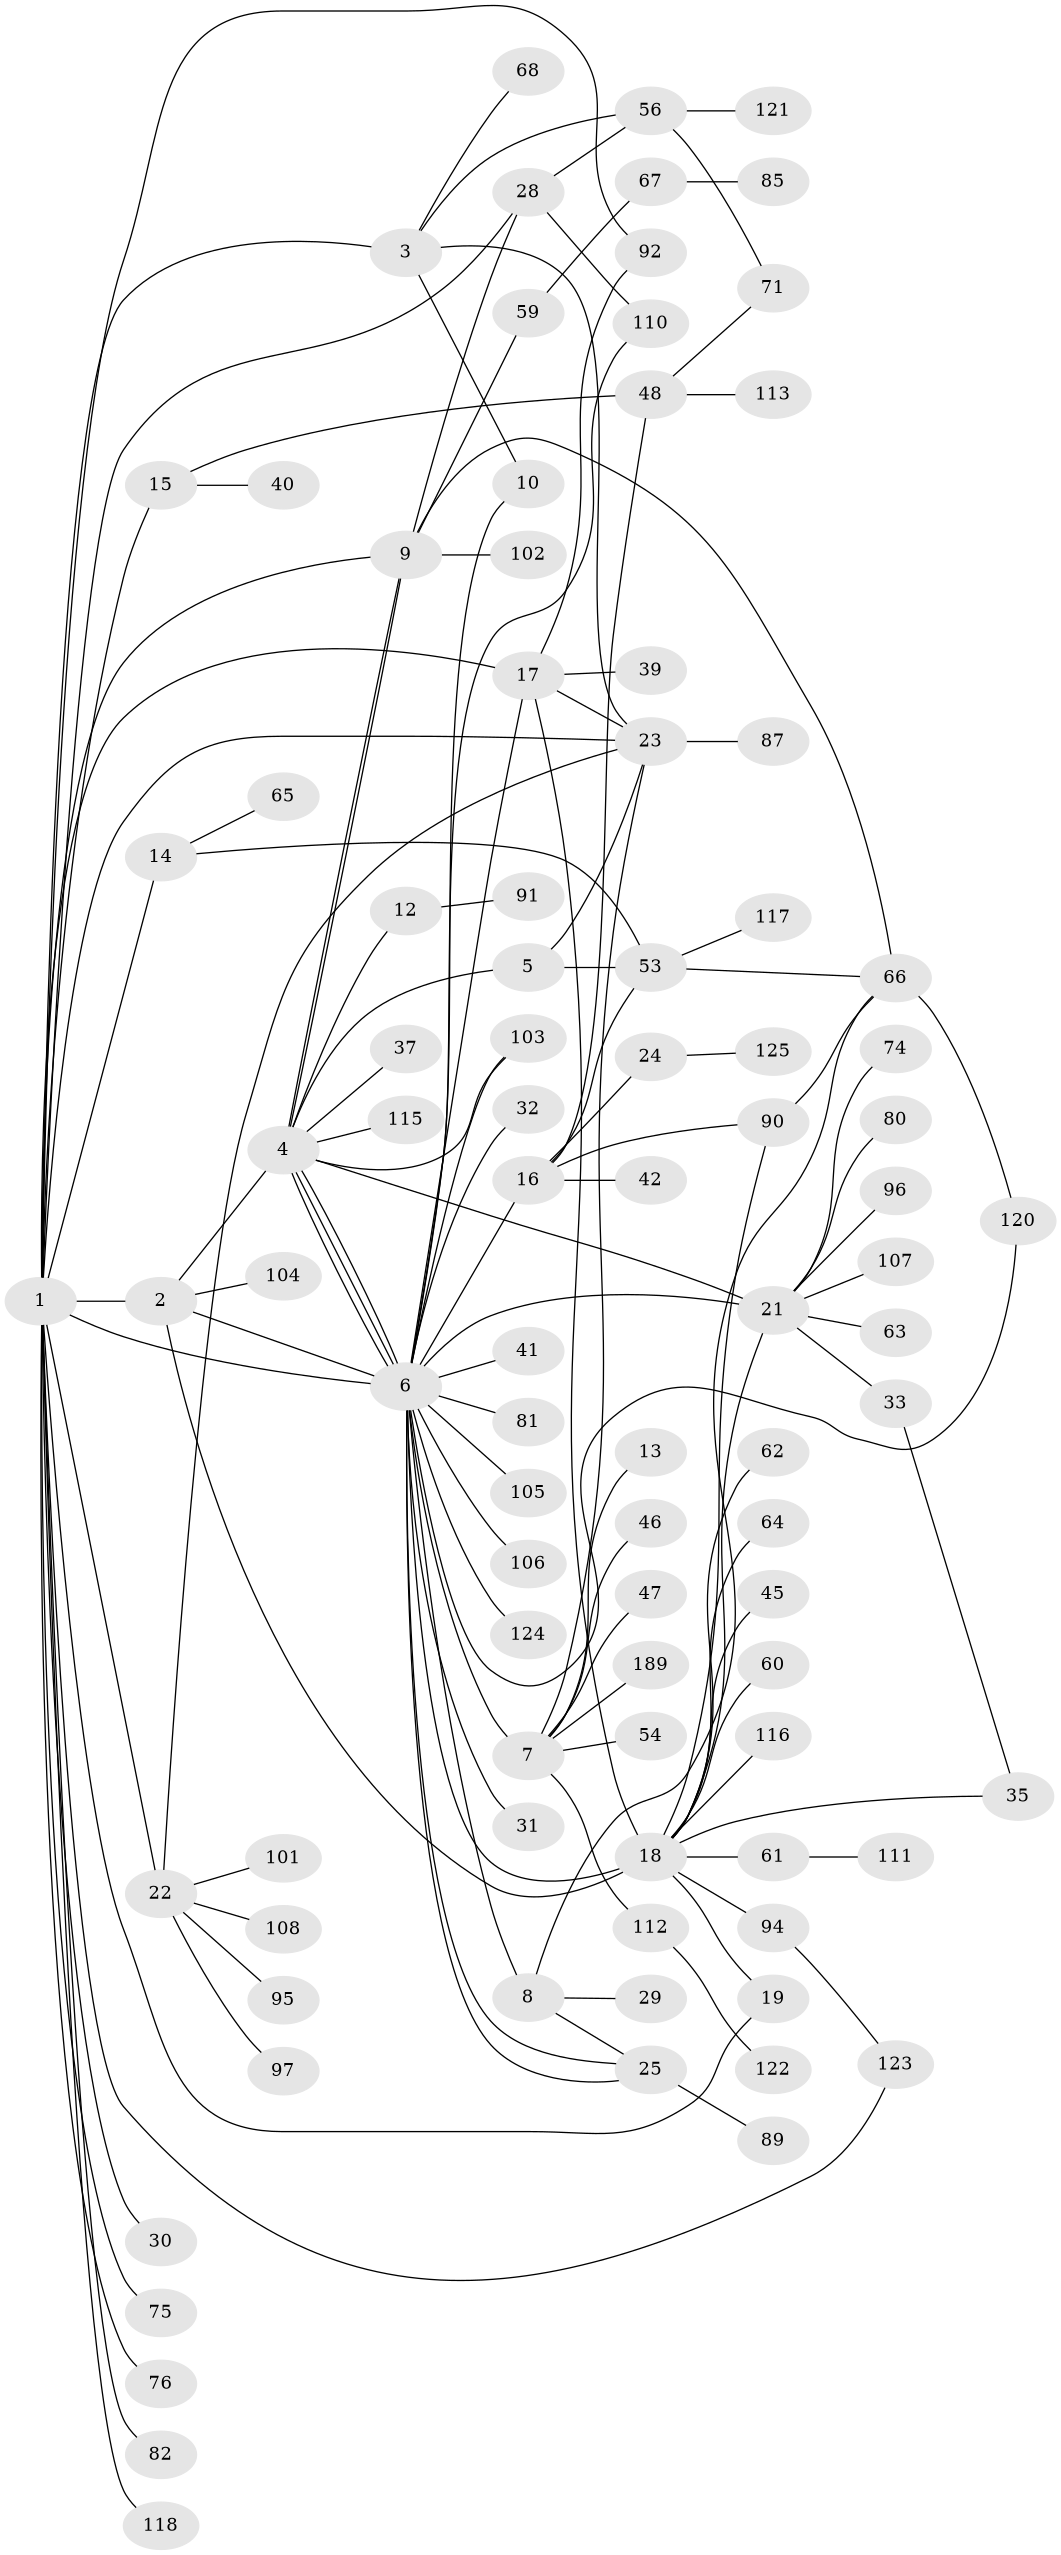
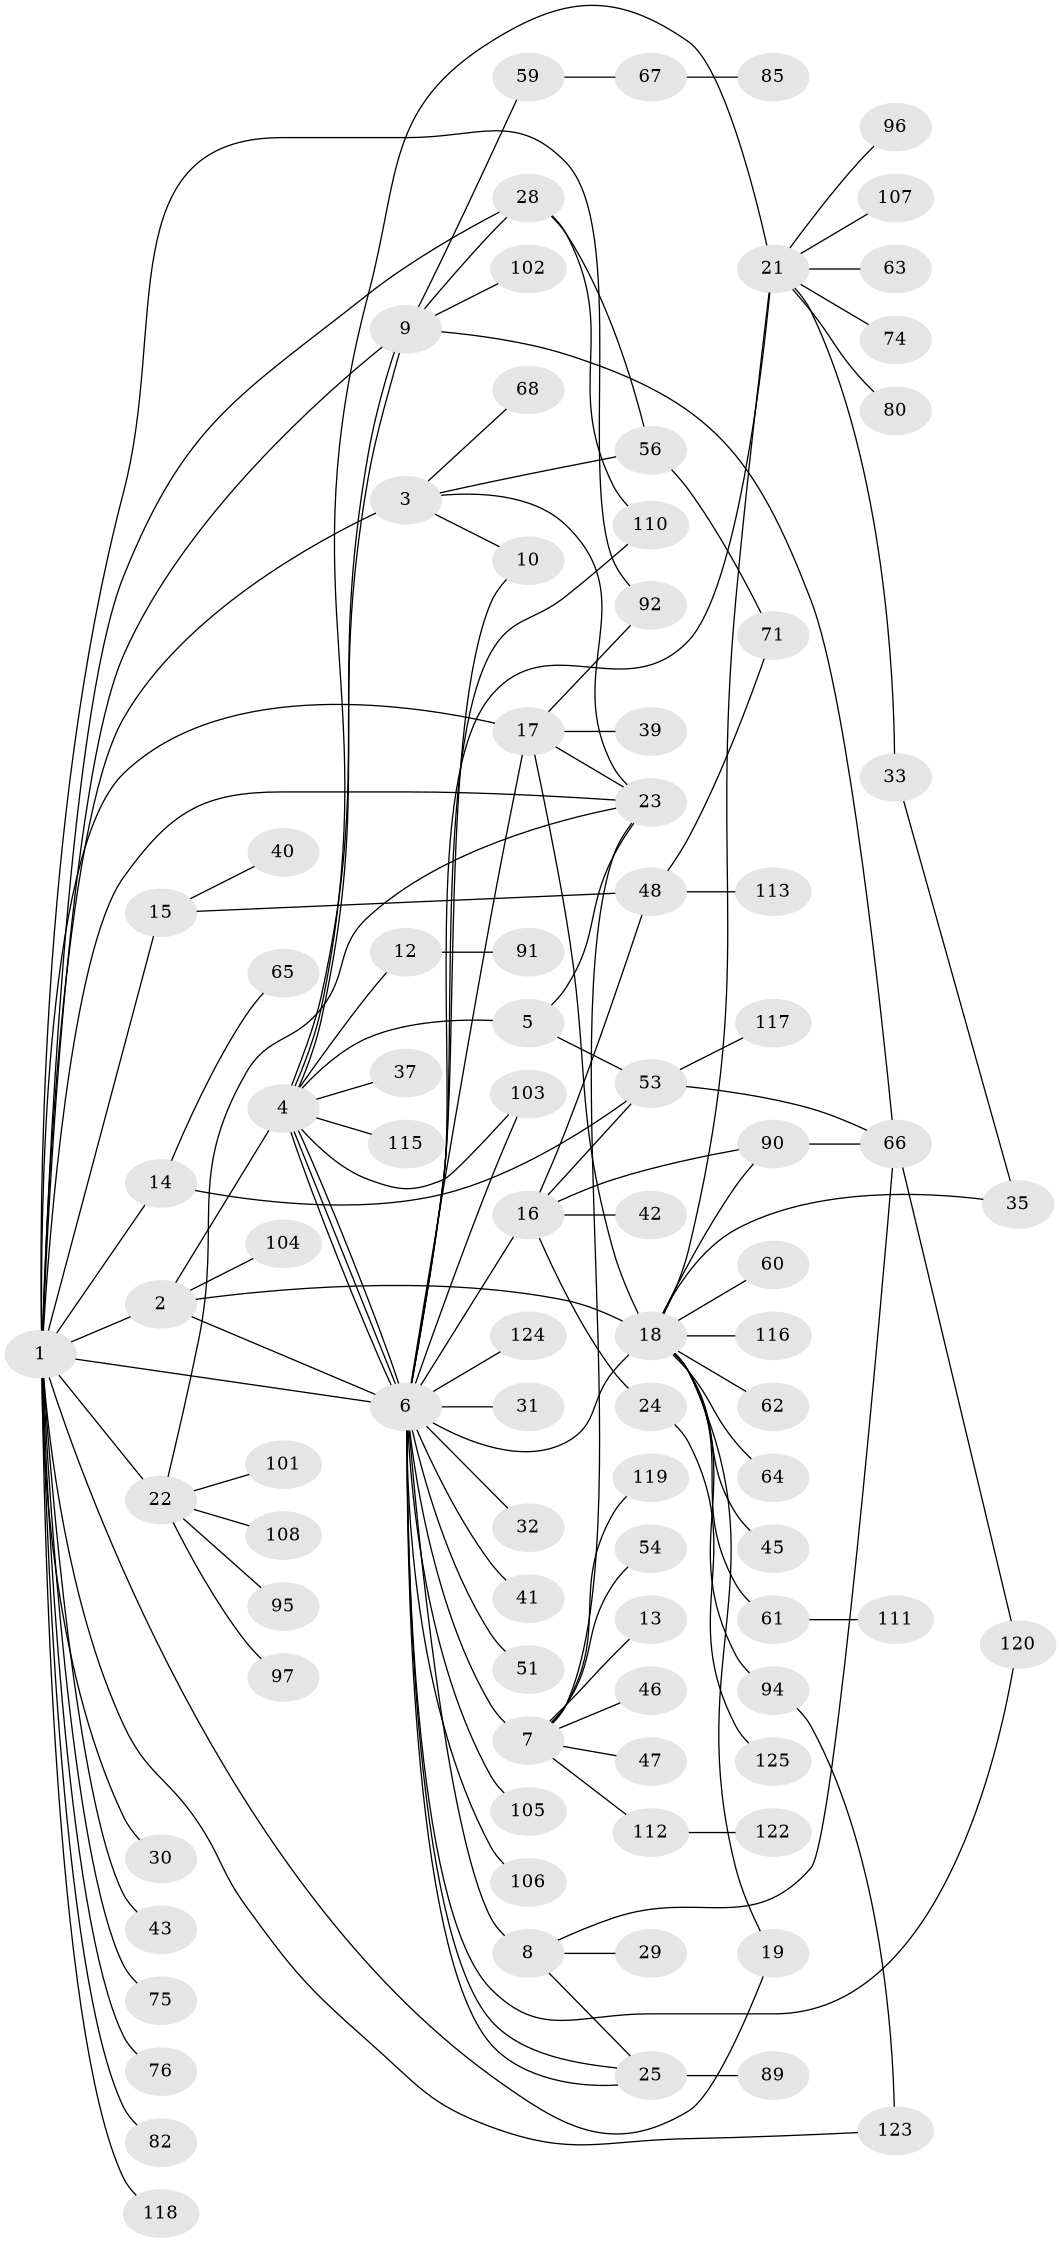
(773, 111) -> none
(773, 742) -> none
(528, 1422) -> (528, 1670)
(651, 1665) -> (651, 1478)
none -> (161, 1930)
